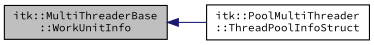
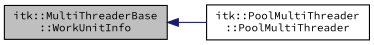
(288, 22) -> (288, 22)
